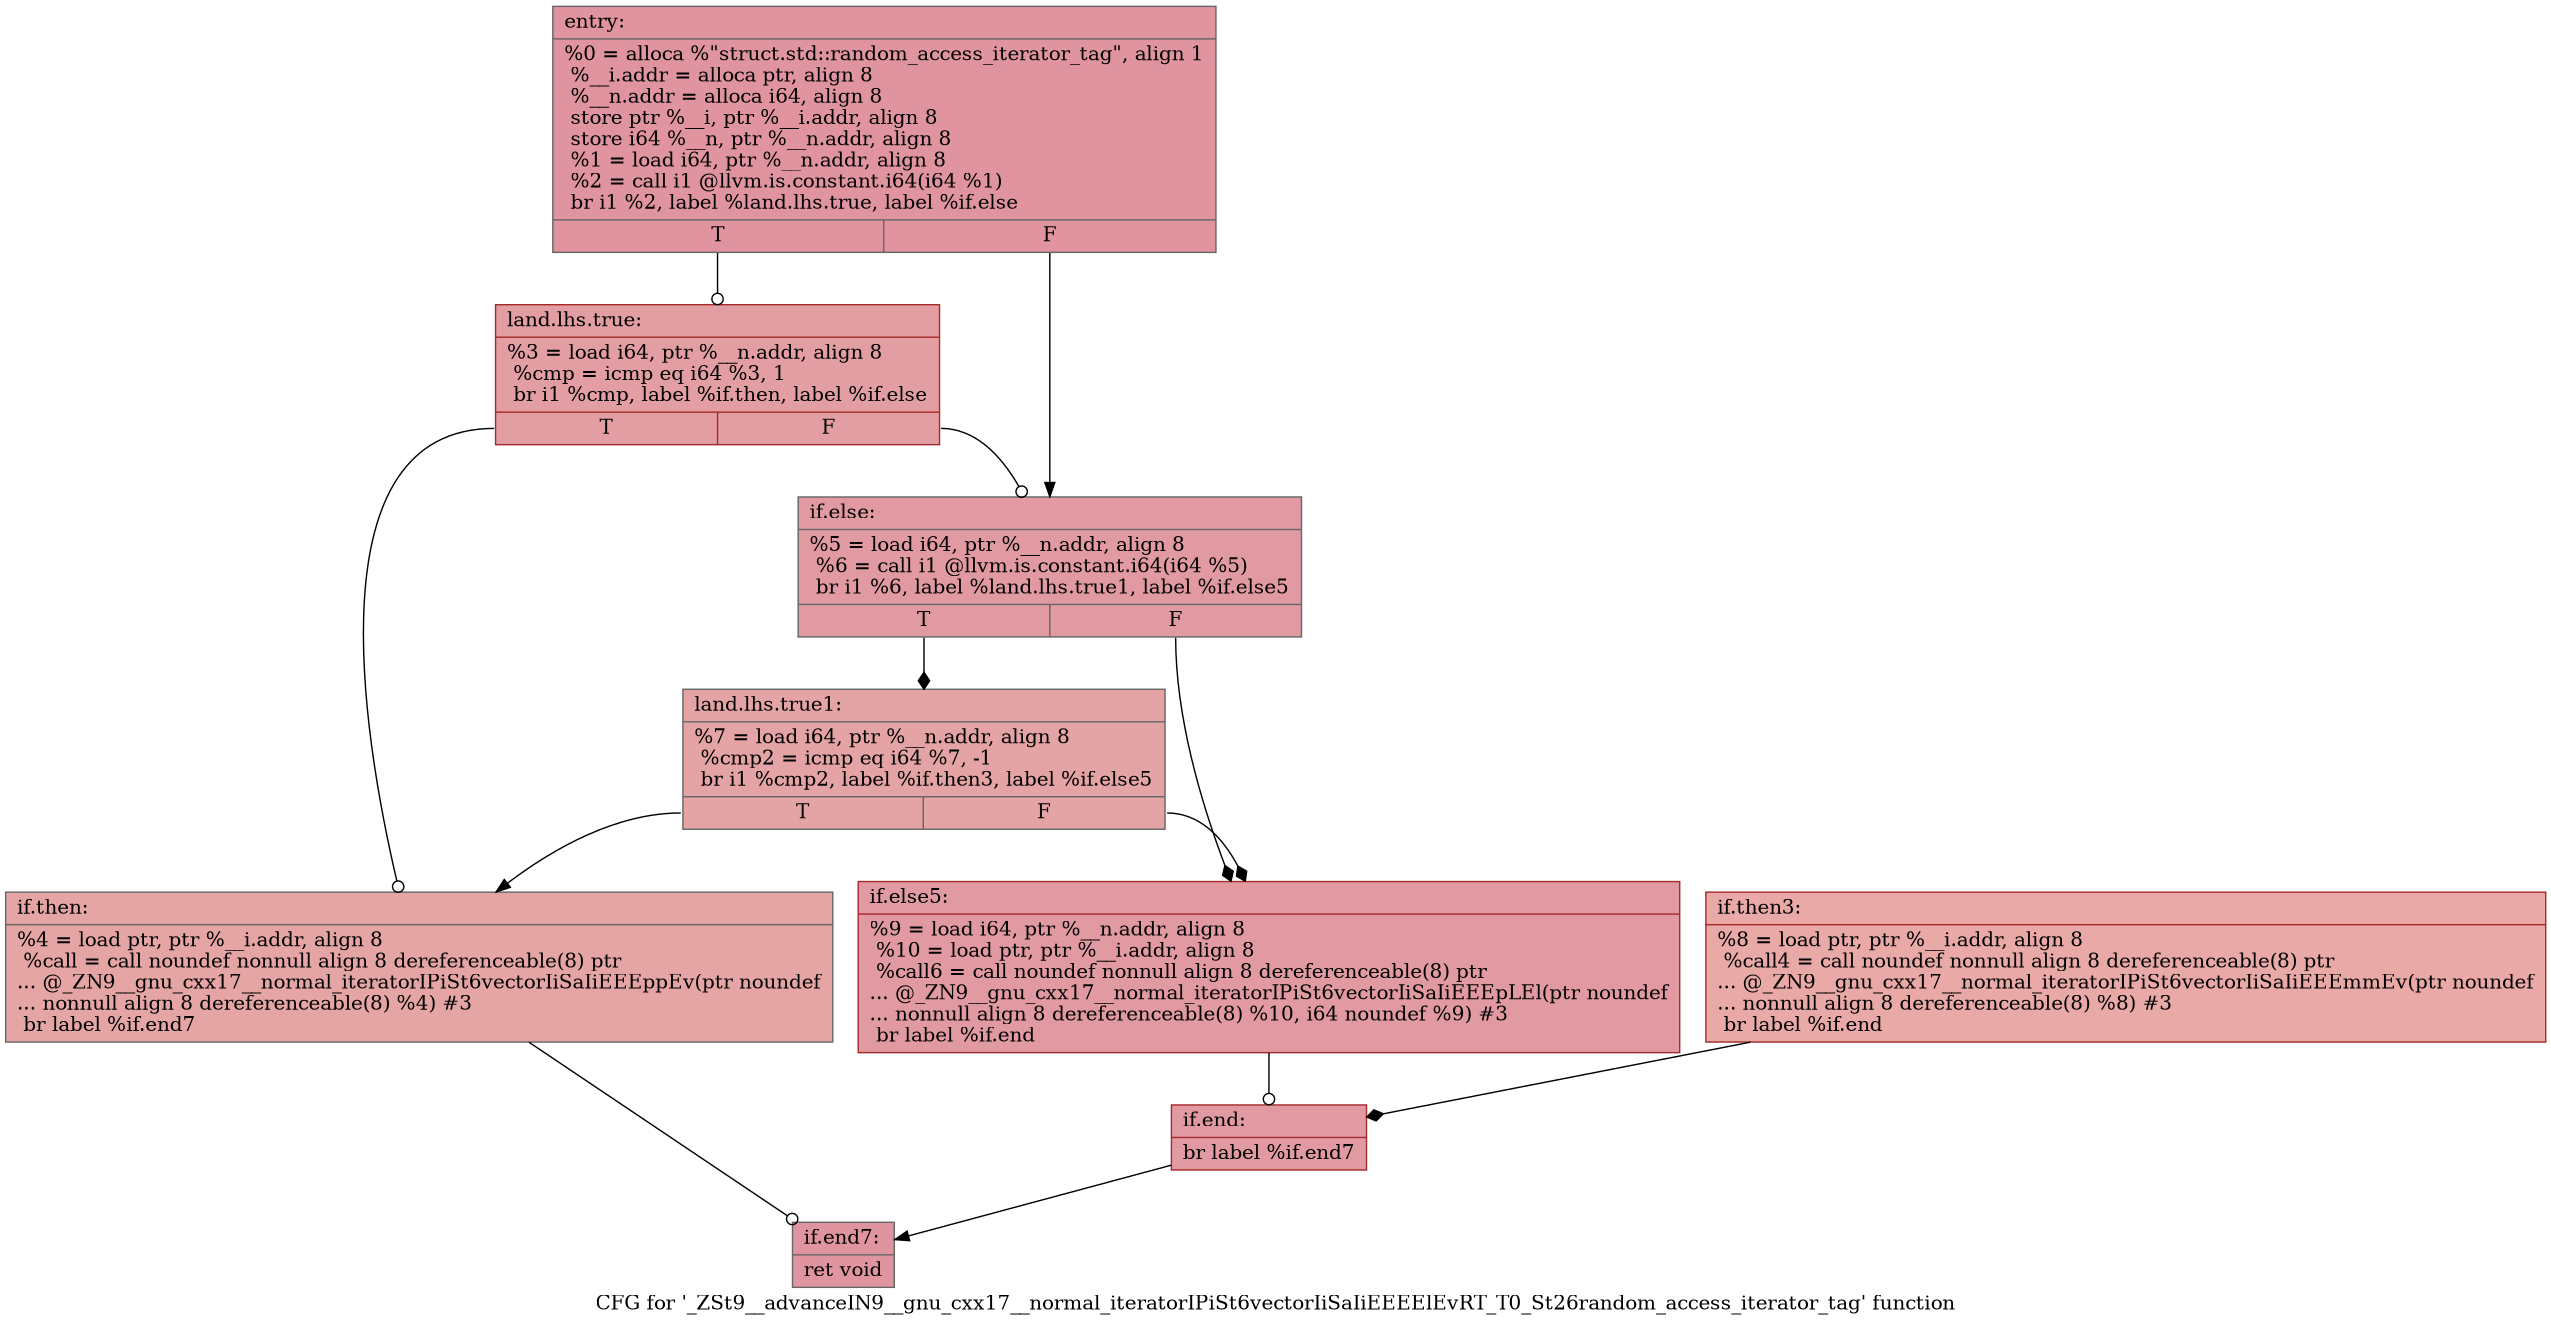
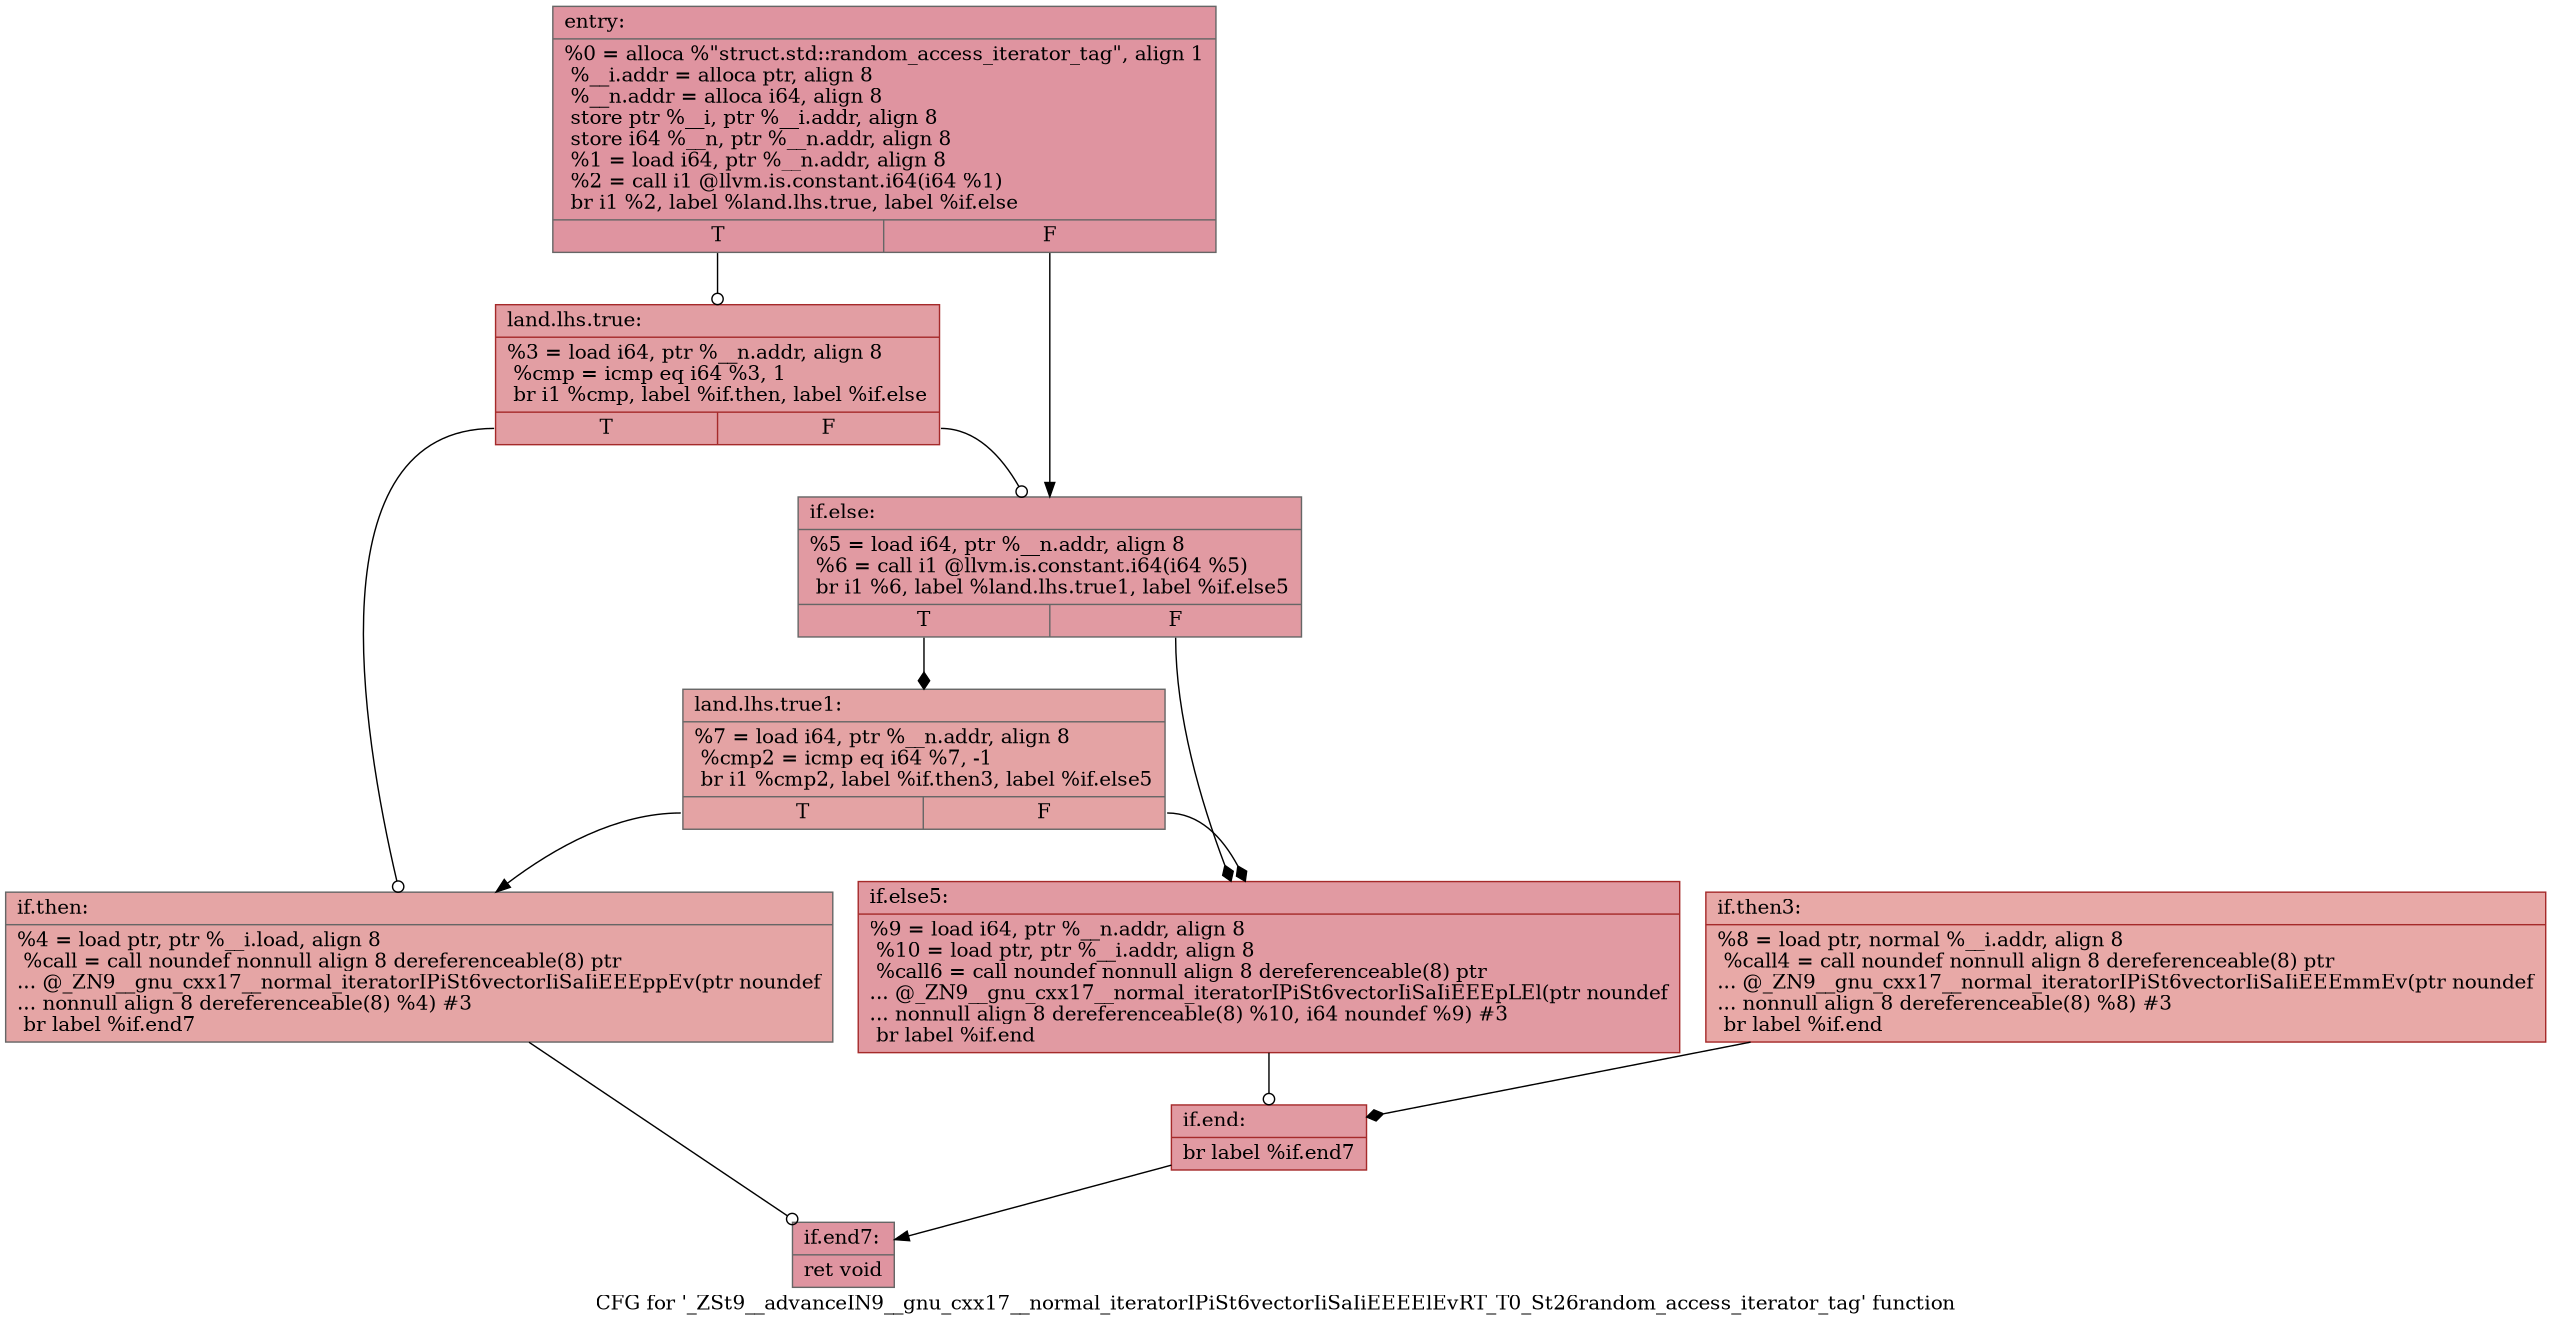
(200, 940) -> (199, 940)
(1900, 940) -> (1921, 940)
